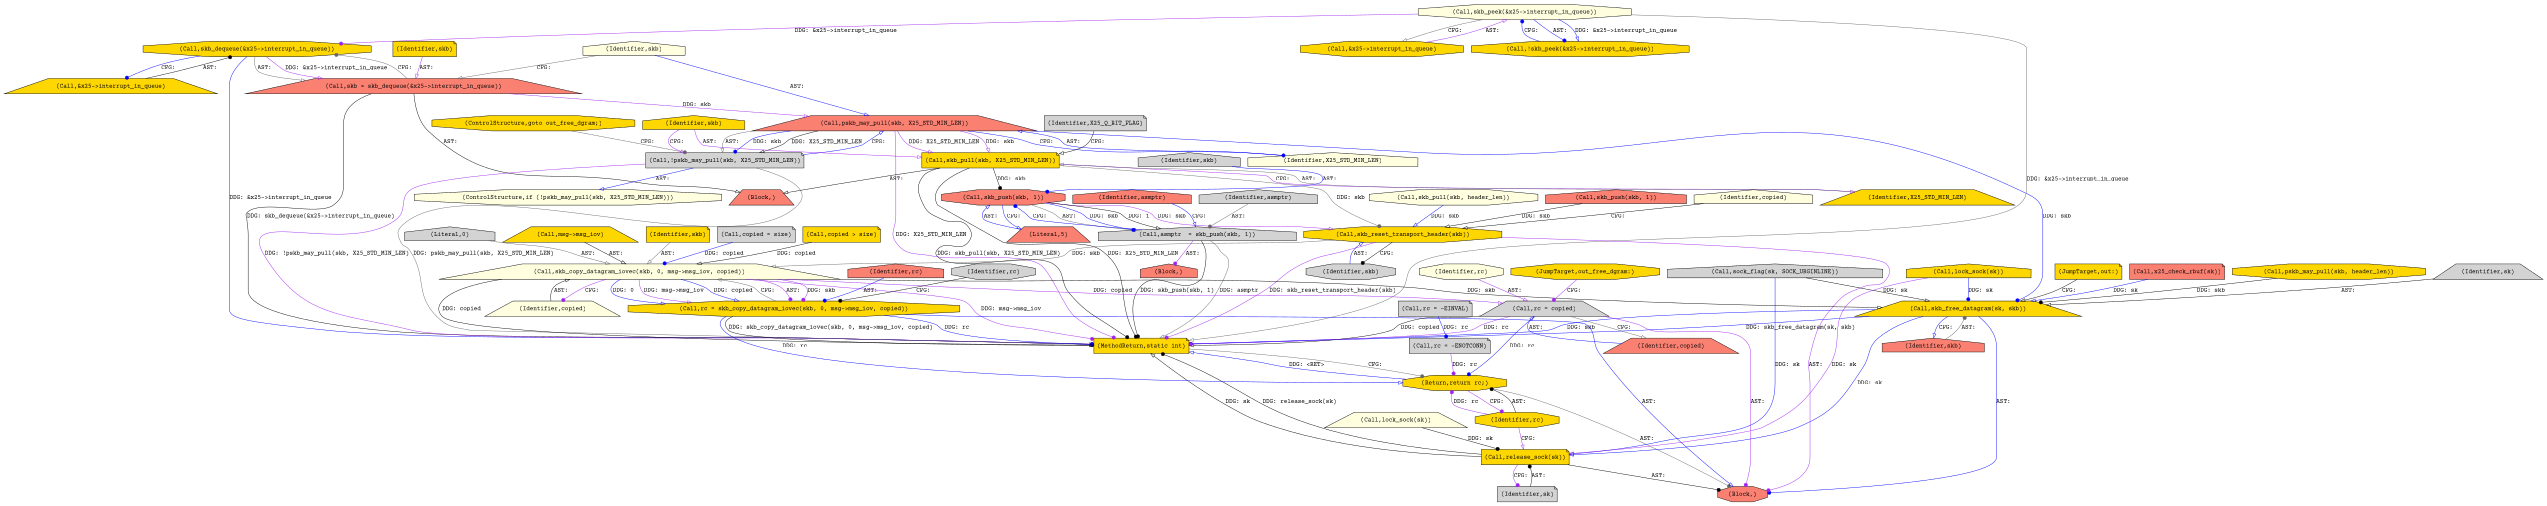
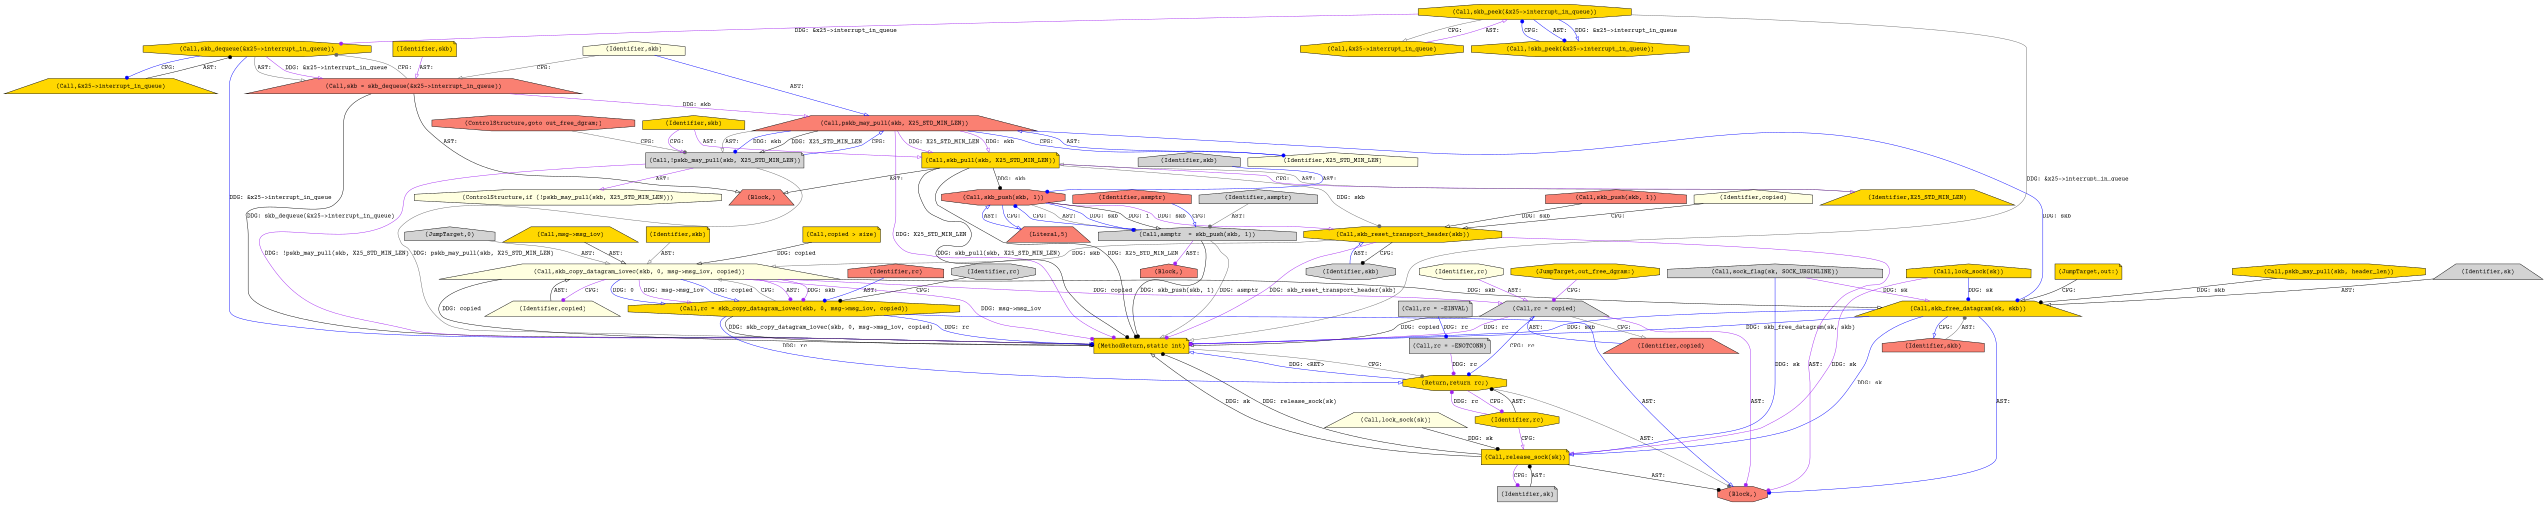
(1525, 12) -> (1525, 12)
(533, 123) -> (533, 123)
(1095, 123) -> none
(649, 178) -> (649, 178)
(1454, 197) -> none
(450, 235) -> (450, 235)
(756, 235) -> none
(2177, 272) -> none
(1866, 289) -> (1866, 289)
(1522, 346) -> (1522, 346)
